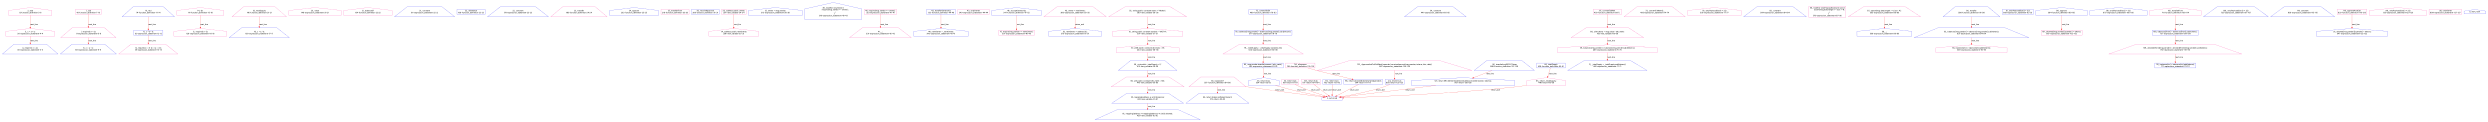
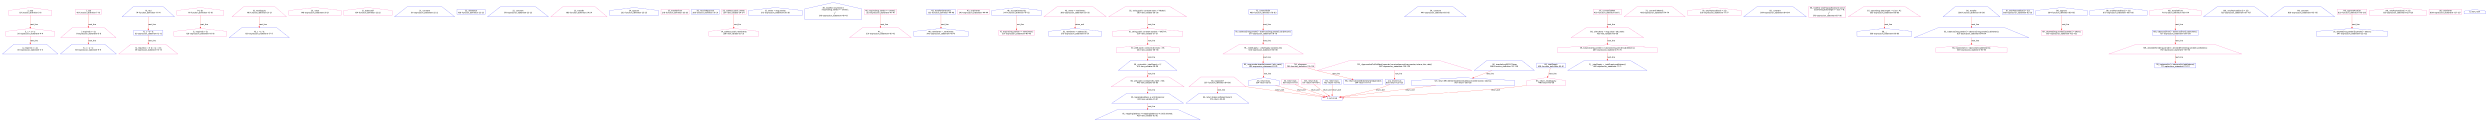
(1348, 90) -> none
